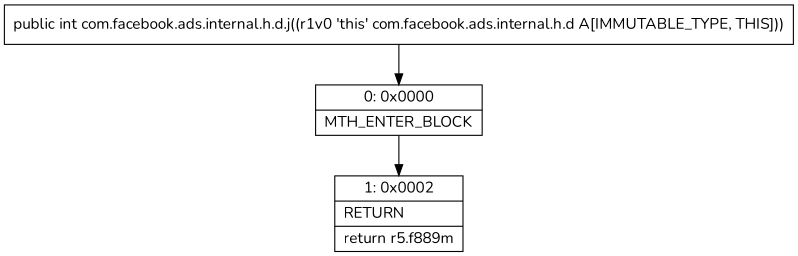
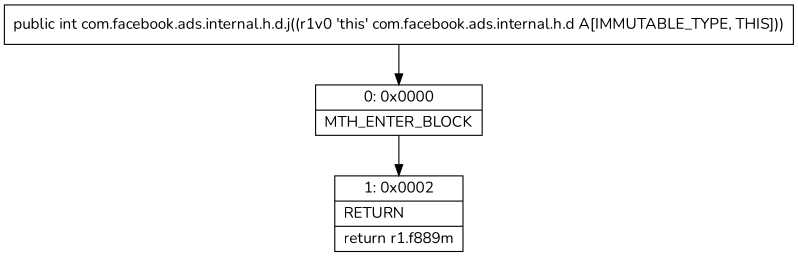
(399, 238) -> (399, 238)
